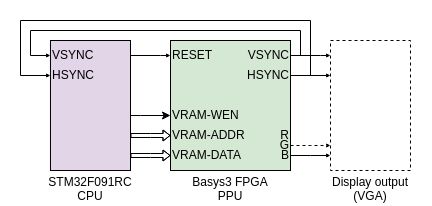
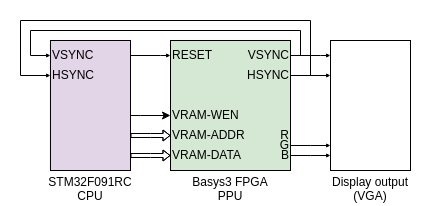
(371, 106) -> (371, 106)
(309, 146) -> (309, 146)
